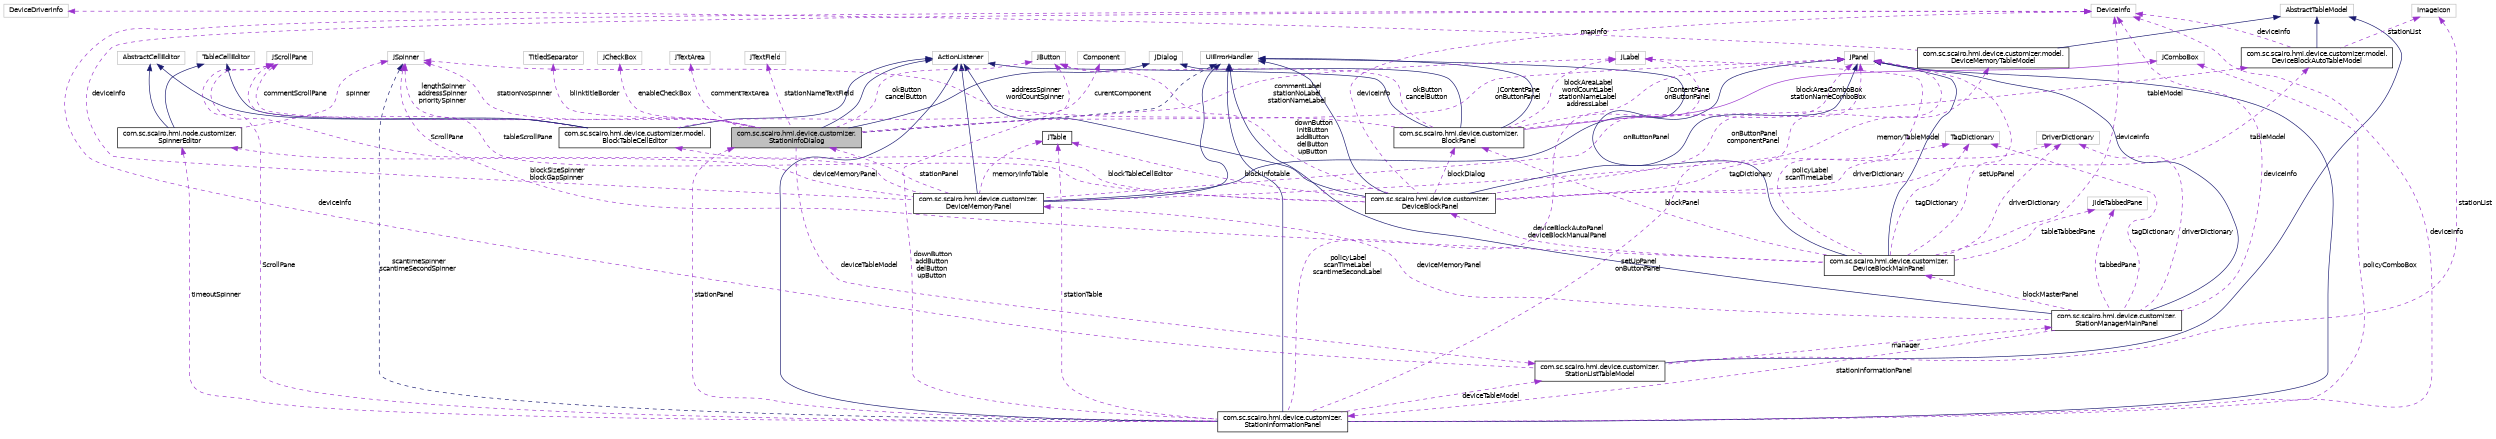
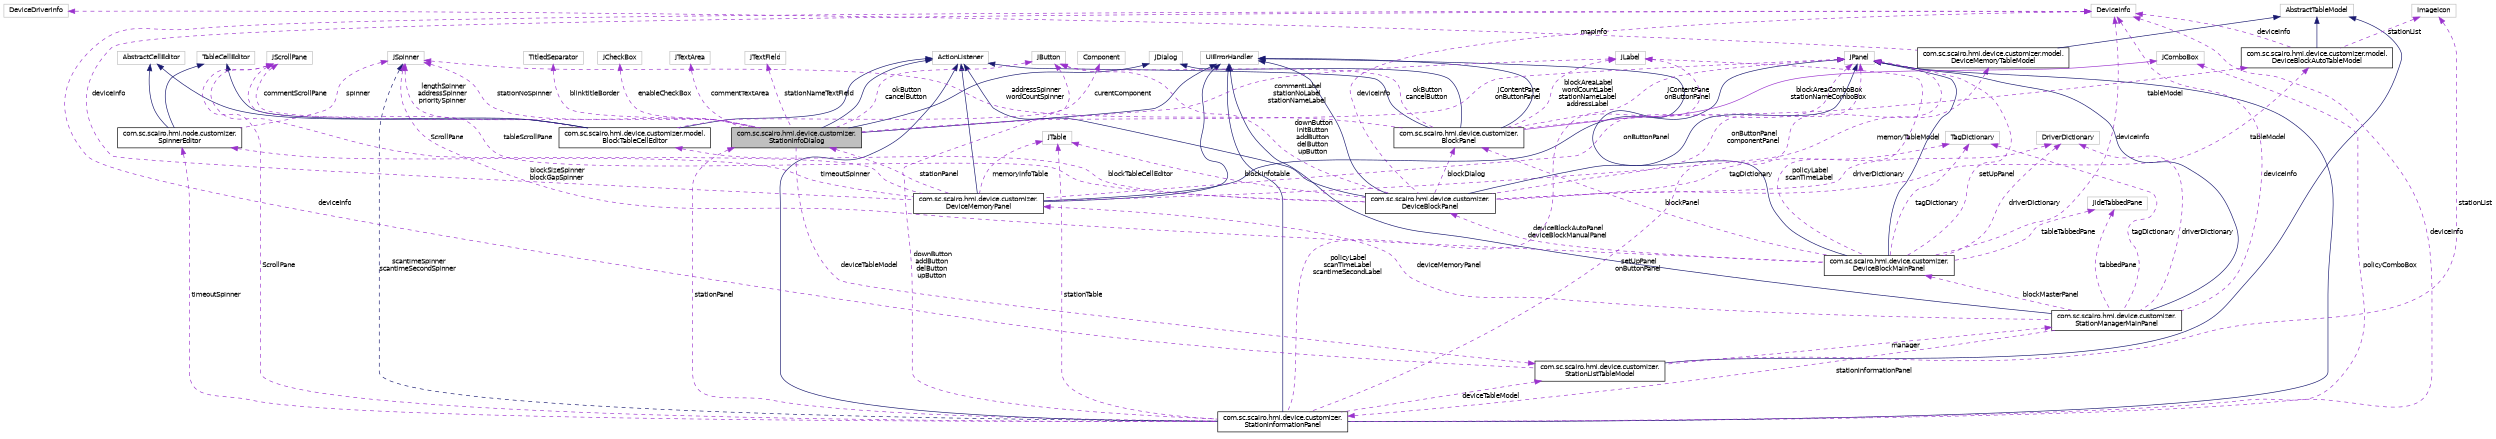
(1043, 119) -> (1043, 119)
(1057, 138) -> (1057, 138)
(844, 175) -> (844, 175)
